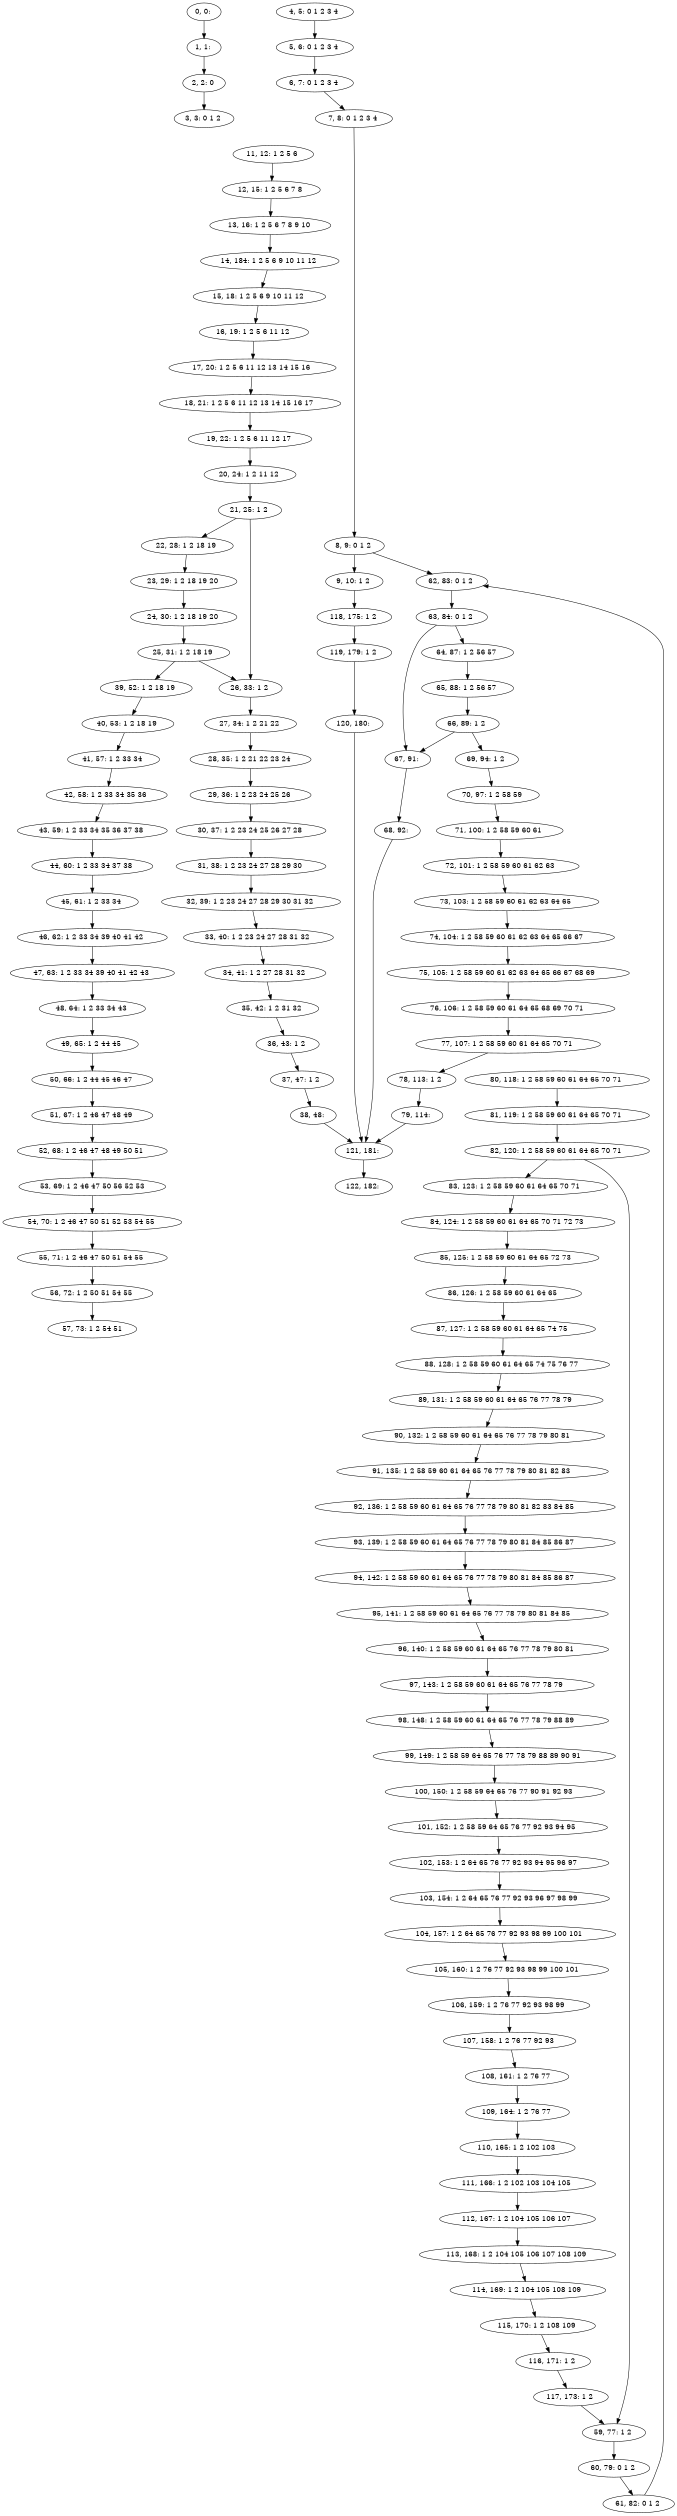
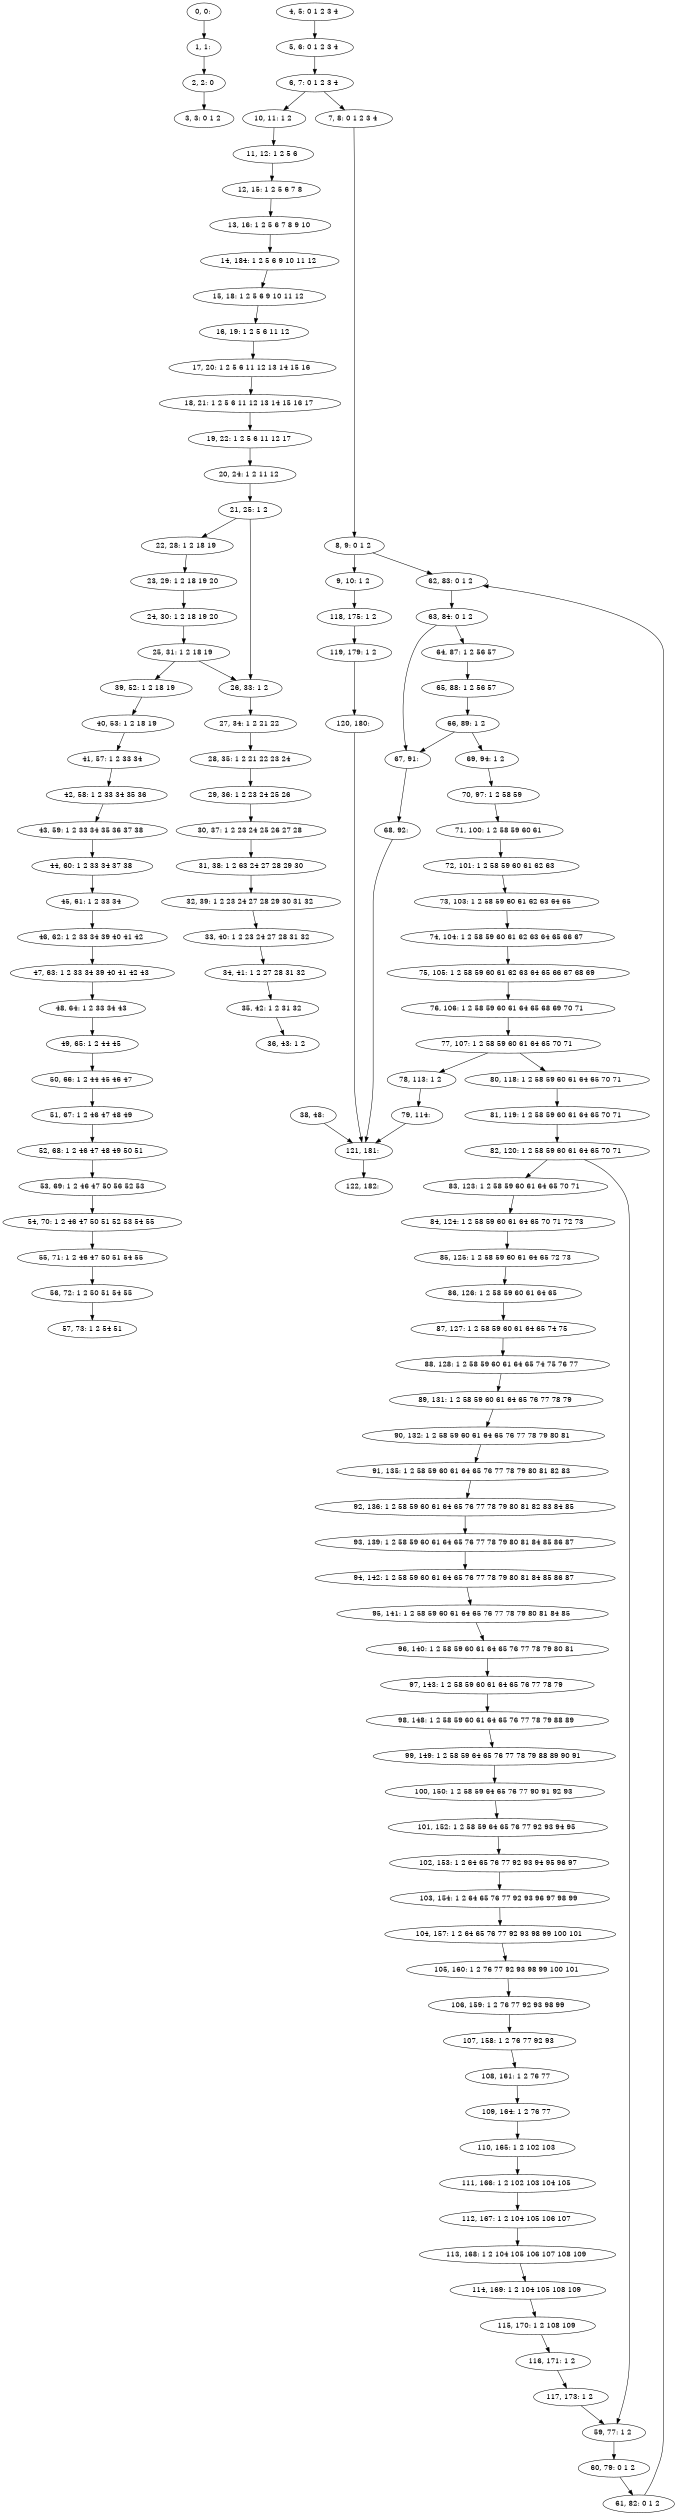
none -> (274, 119)
(251, 866) -> (251, 866)
none -> (531, 1061)
(302, 1080) -> none
